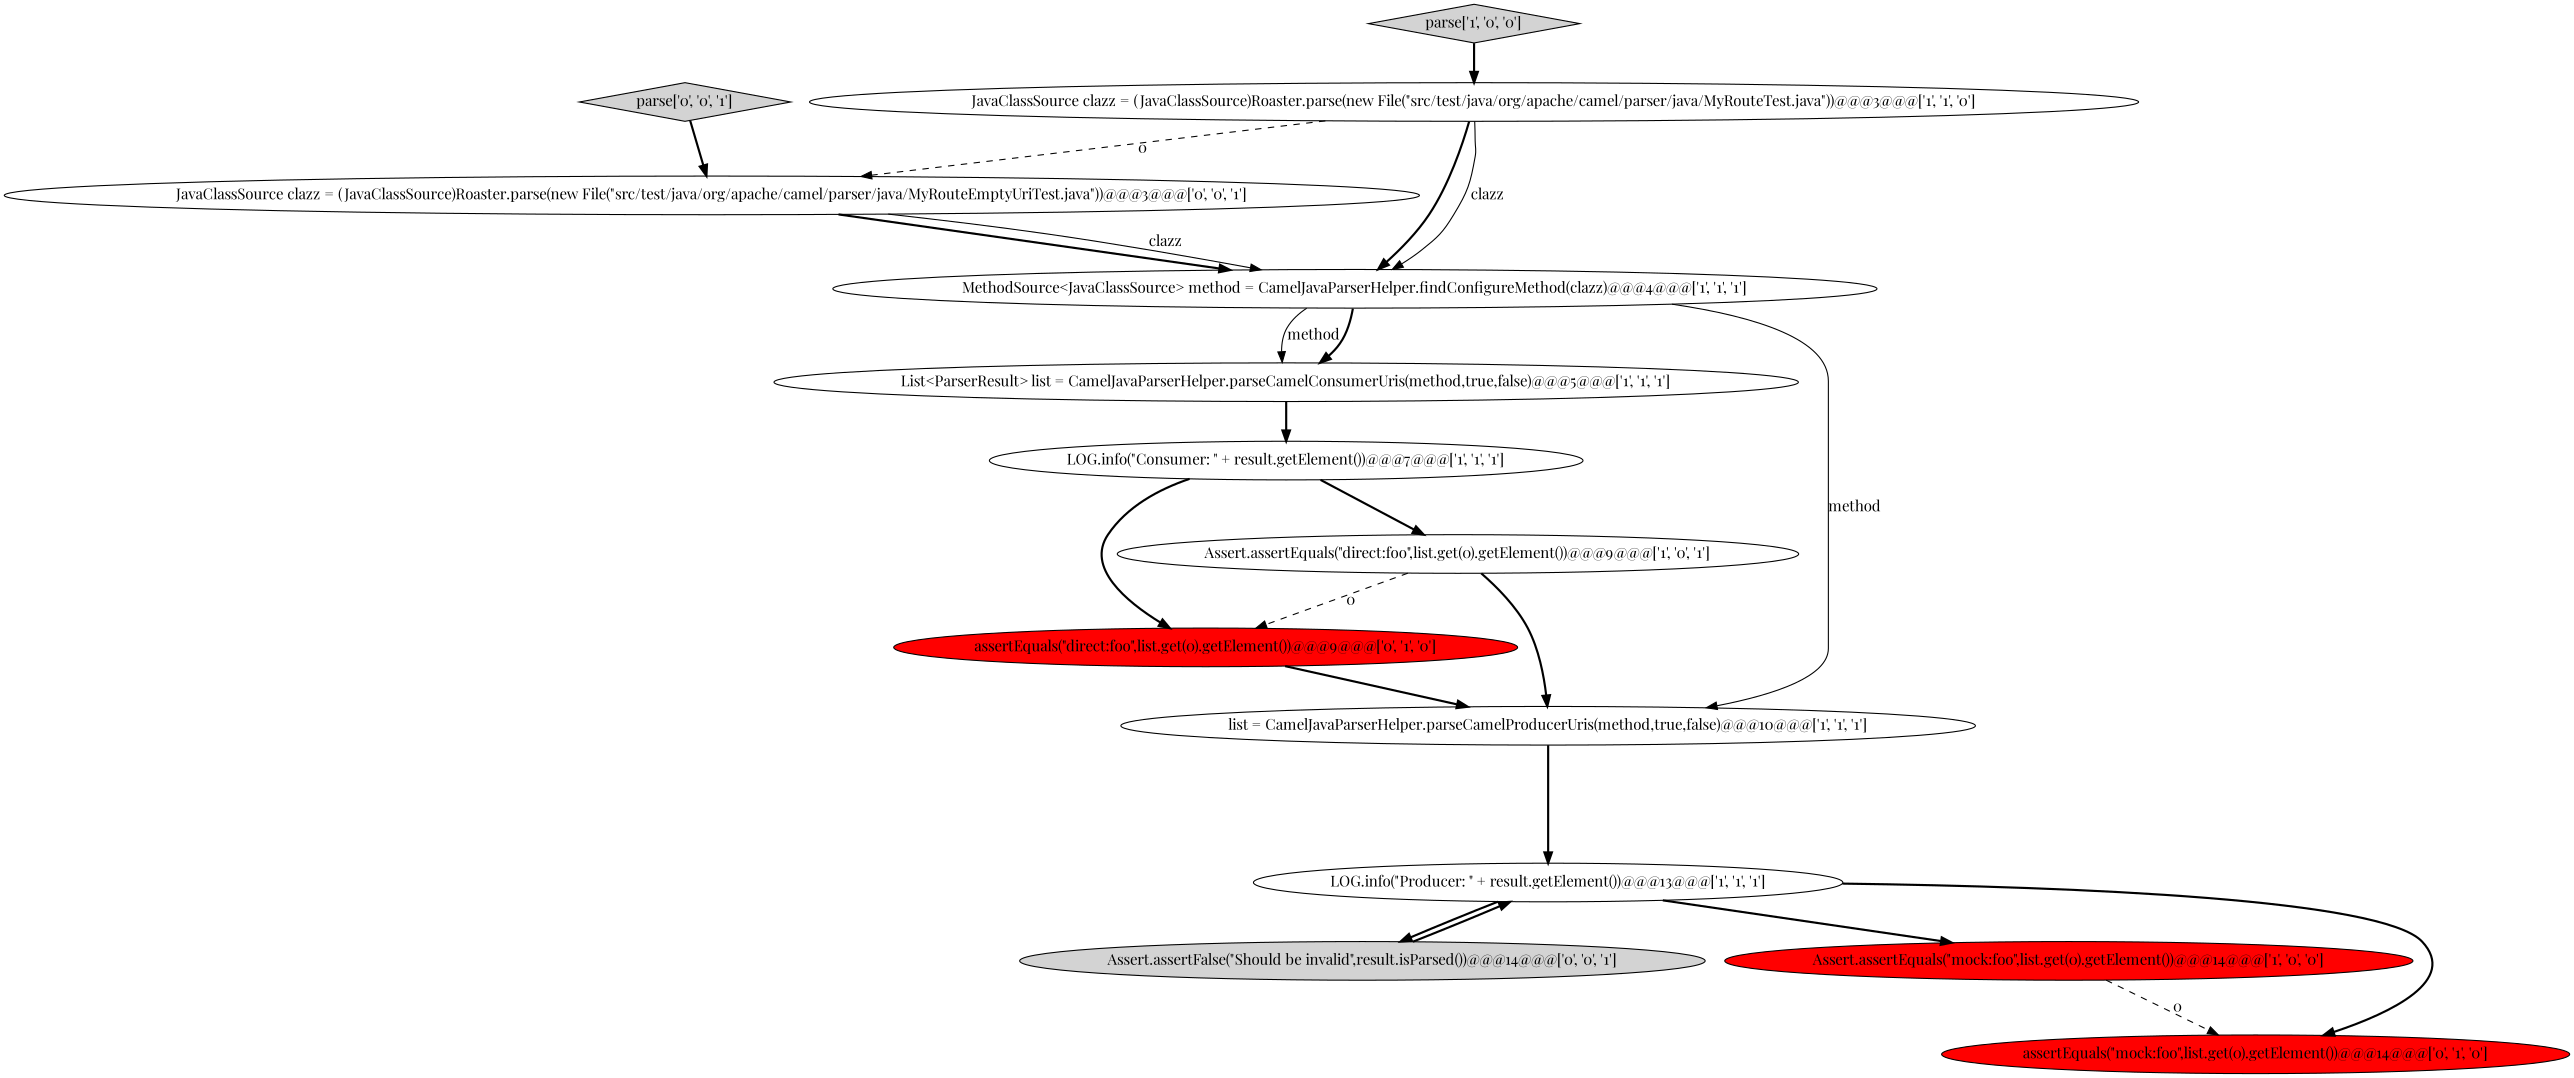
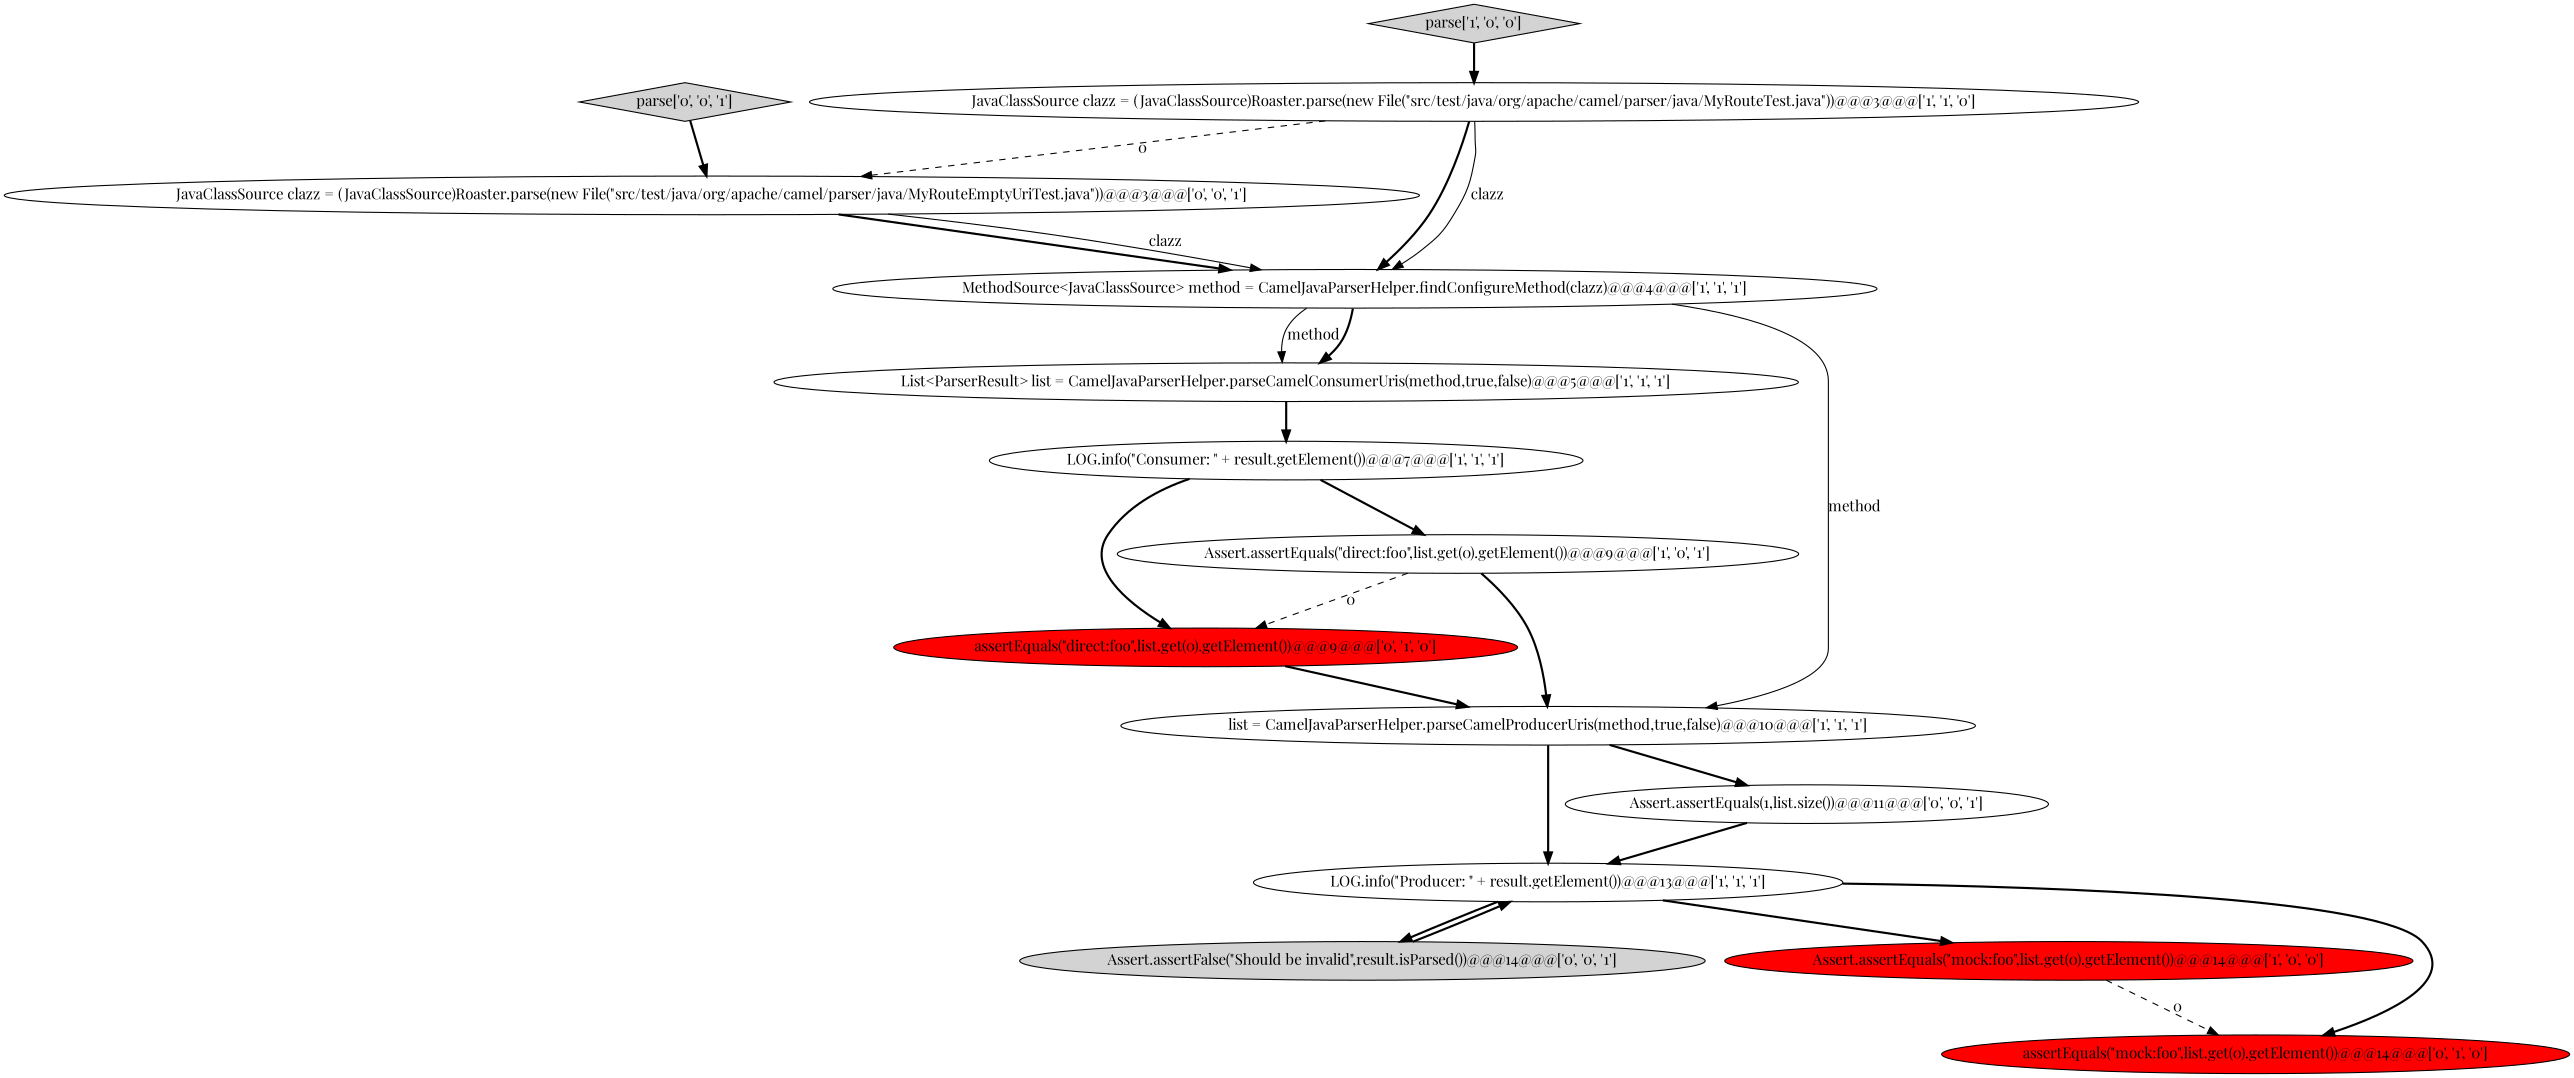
none -> (1807, 804)
